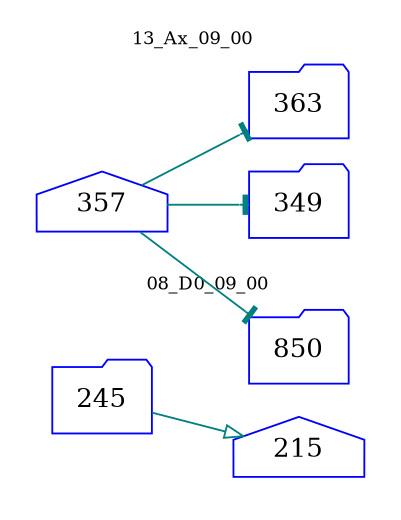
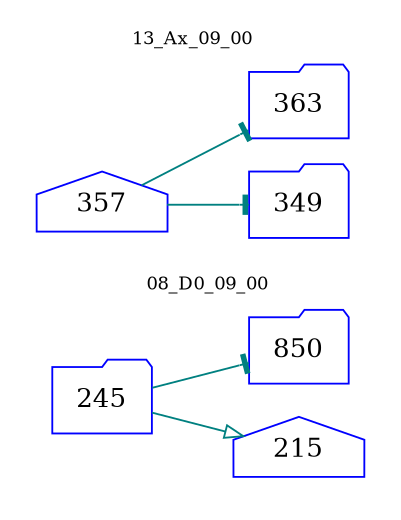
(203, 280) -> (196, 377)
